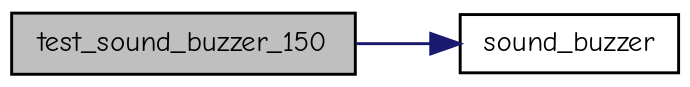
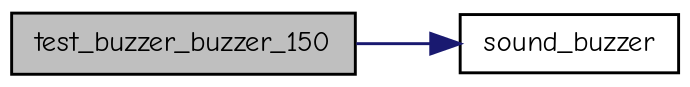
(183, 44) -> (183, 44)
